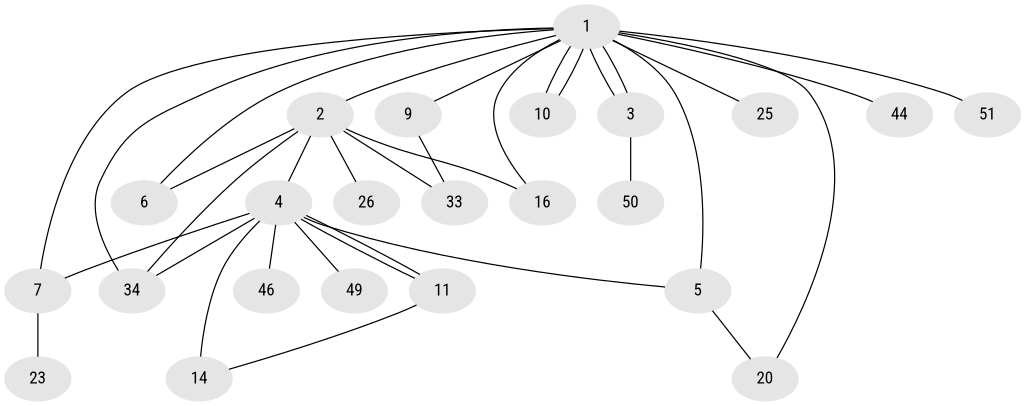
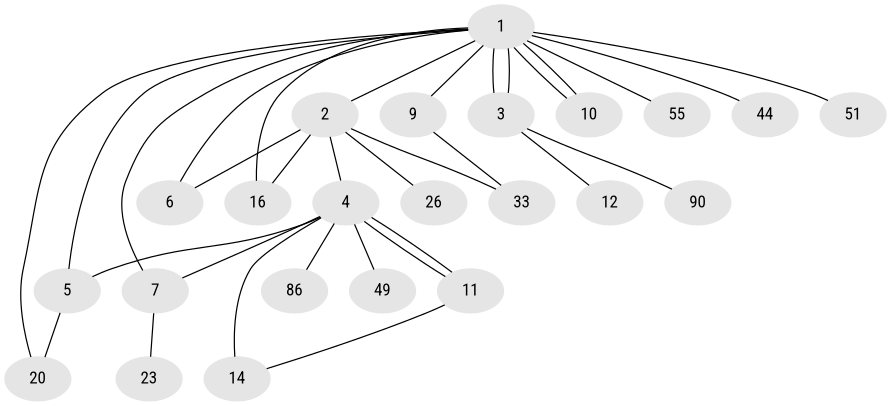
(765, 115) -> (677, 115)
none -> (610, 203)
(631, 203) -> (698, 203)
(132, 291) -> none
(266, 291) -> (295, 291)
